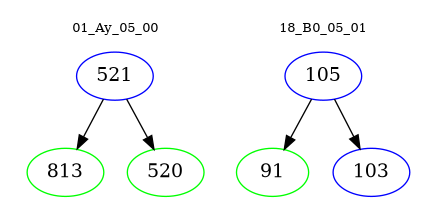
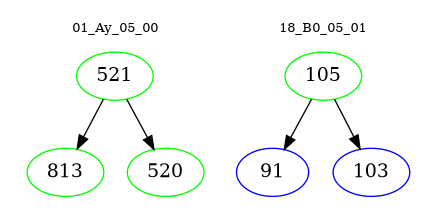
(115, 76) -> (115, 76)
(323, 76) -> (323, 76)
(273, 172) -> (273, 172)
